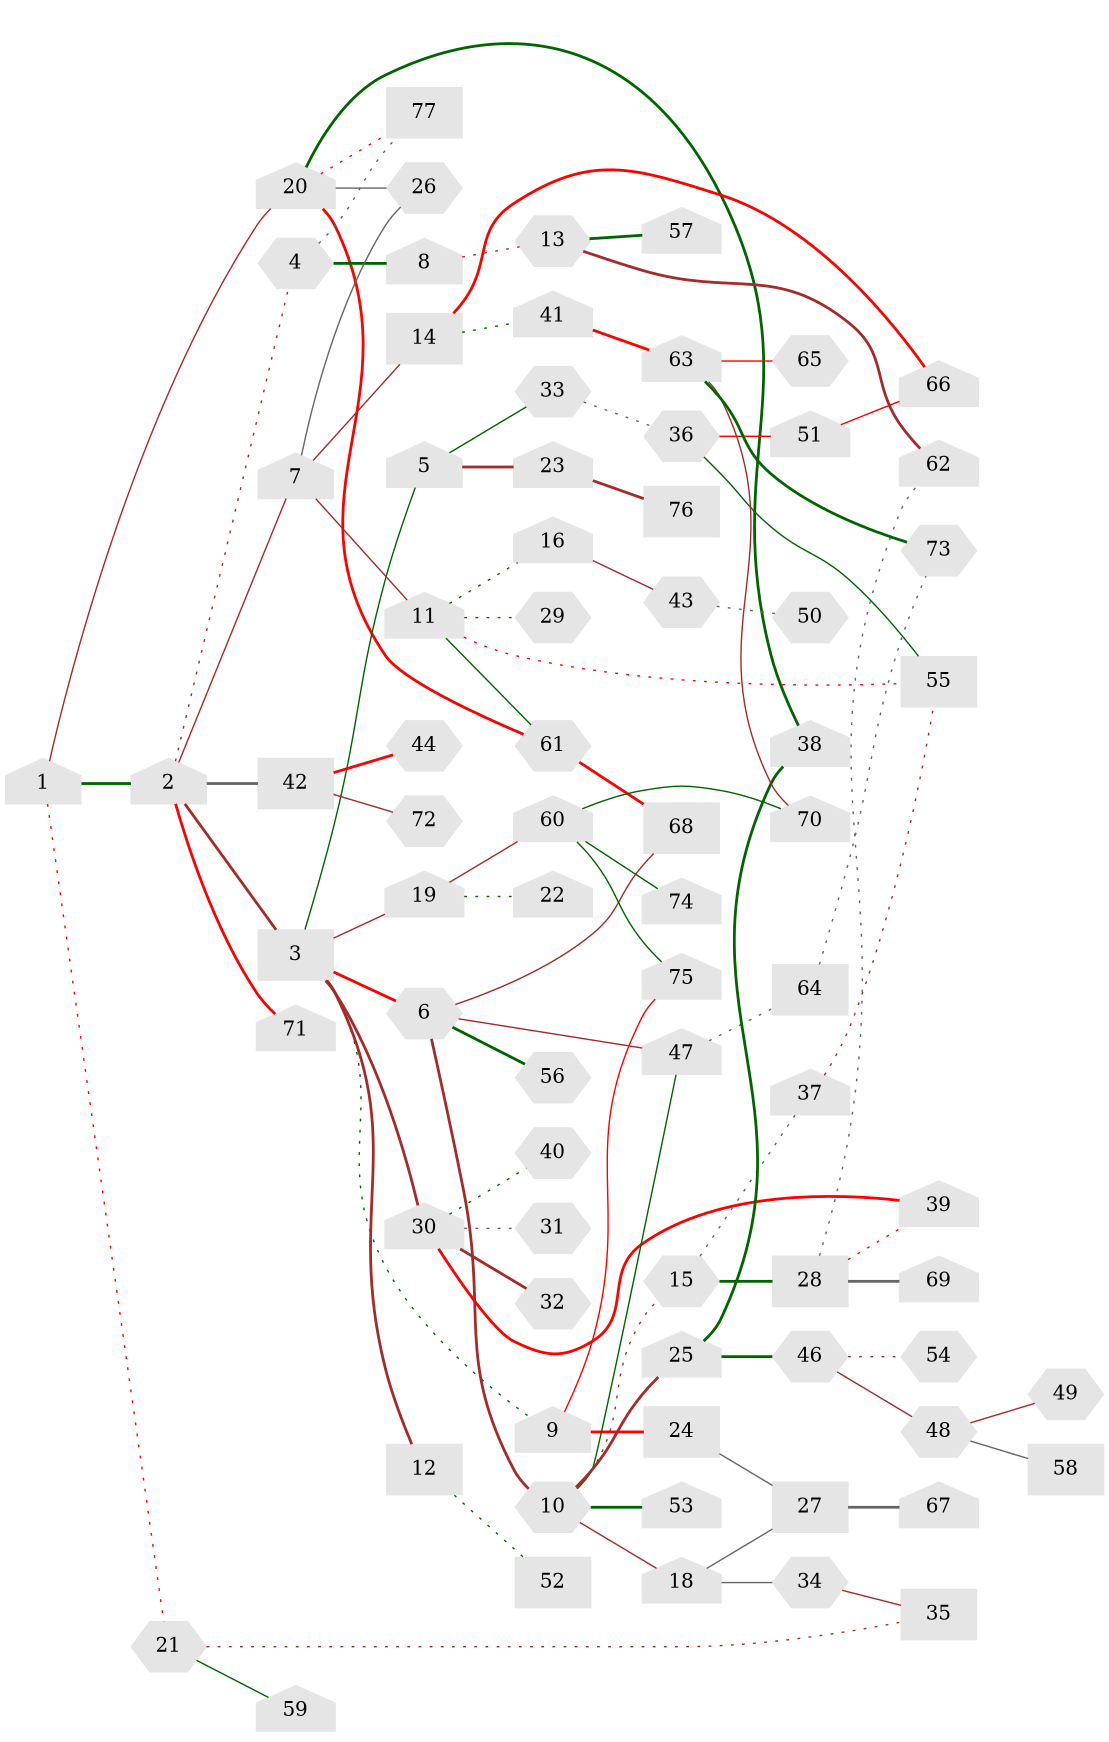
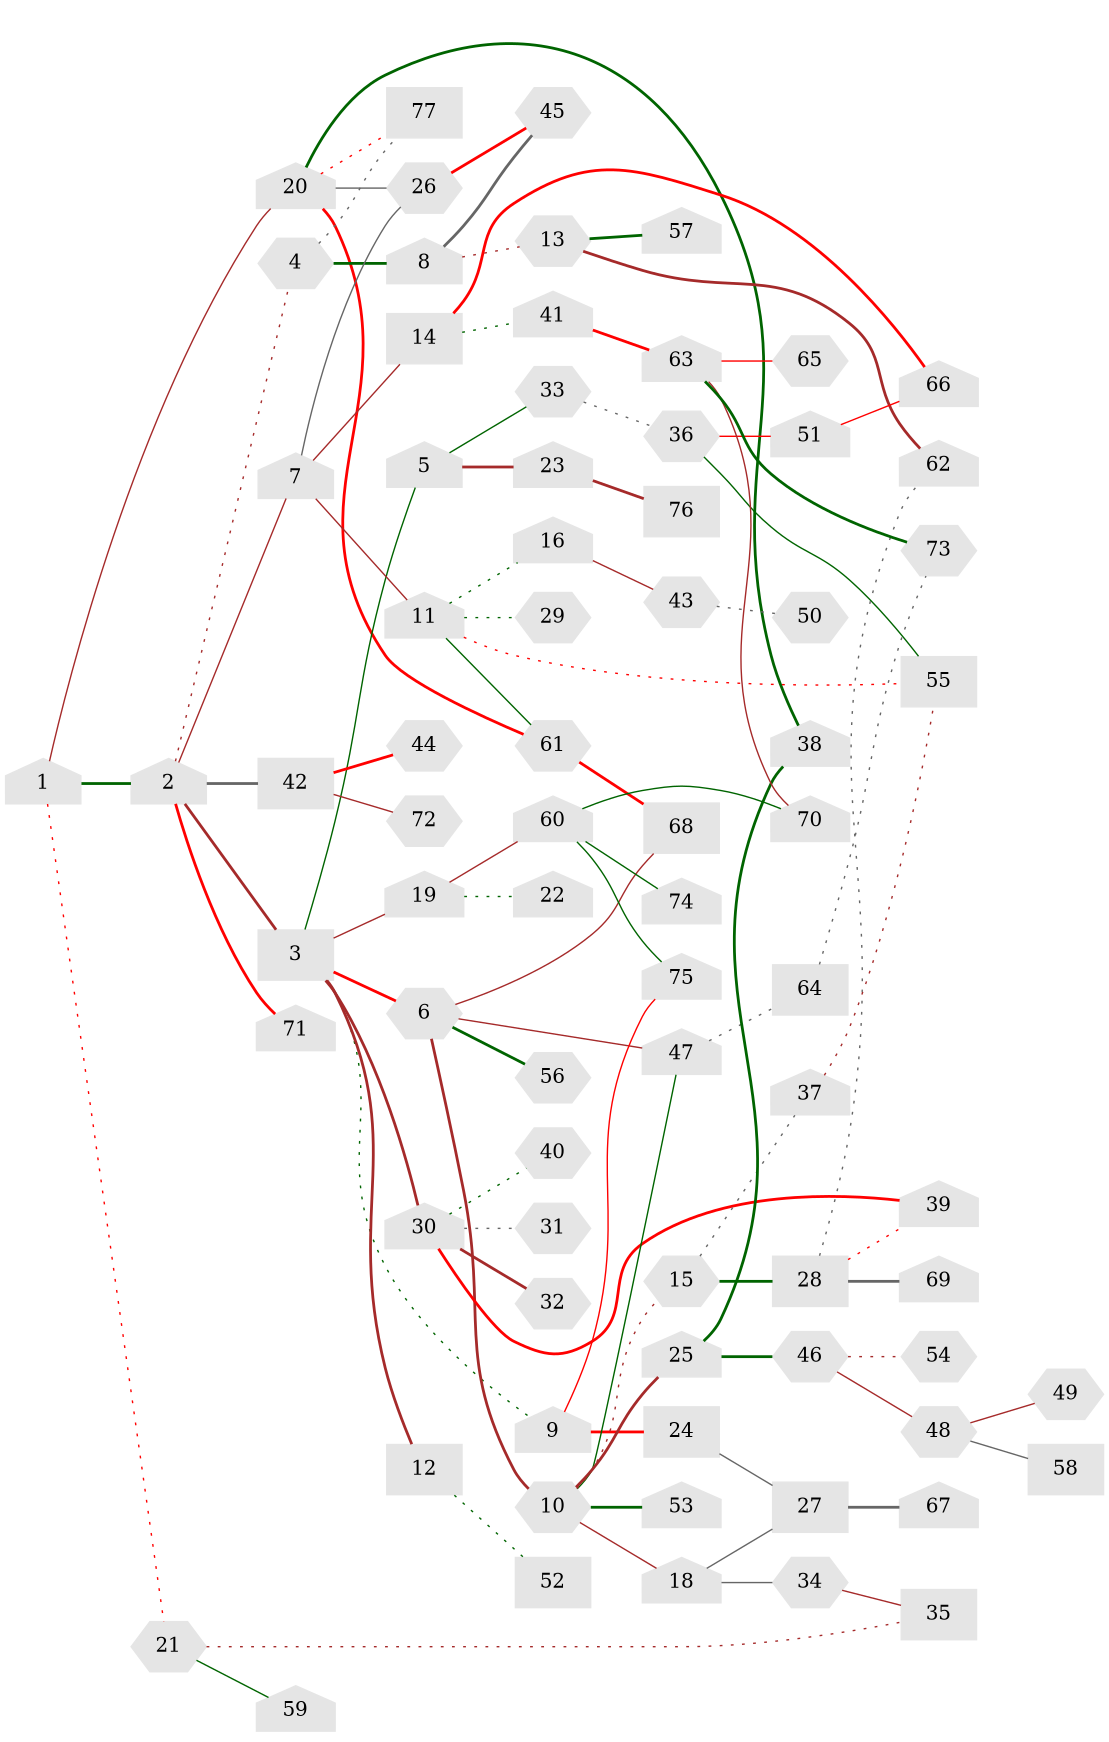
none -> (553, 113)
